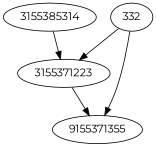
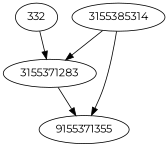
(122, 71) -> (109, 71)
(64, 73) -> (50, 73)
